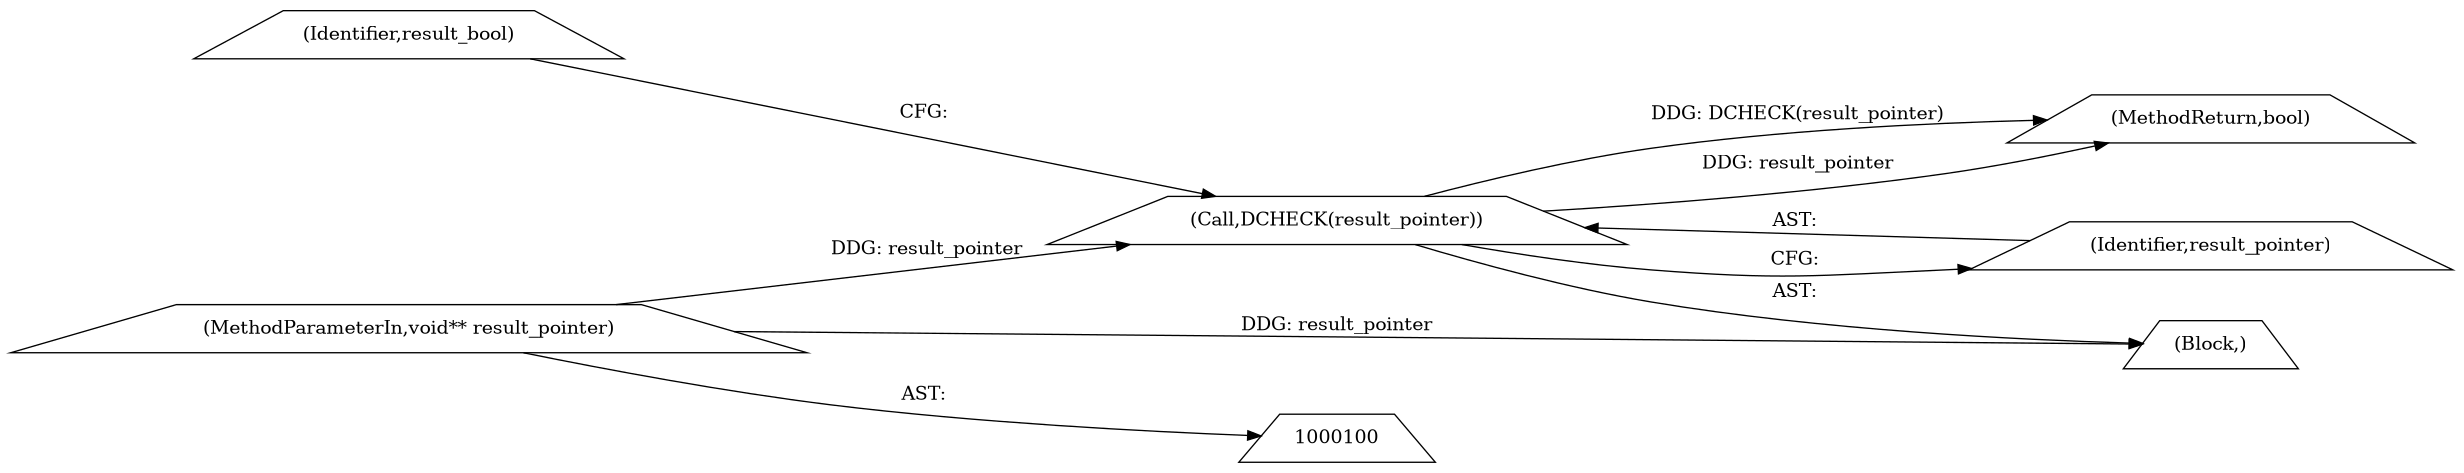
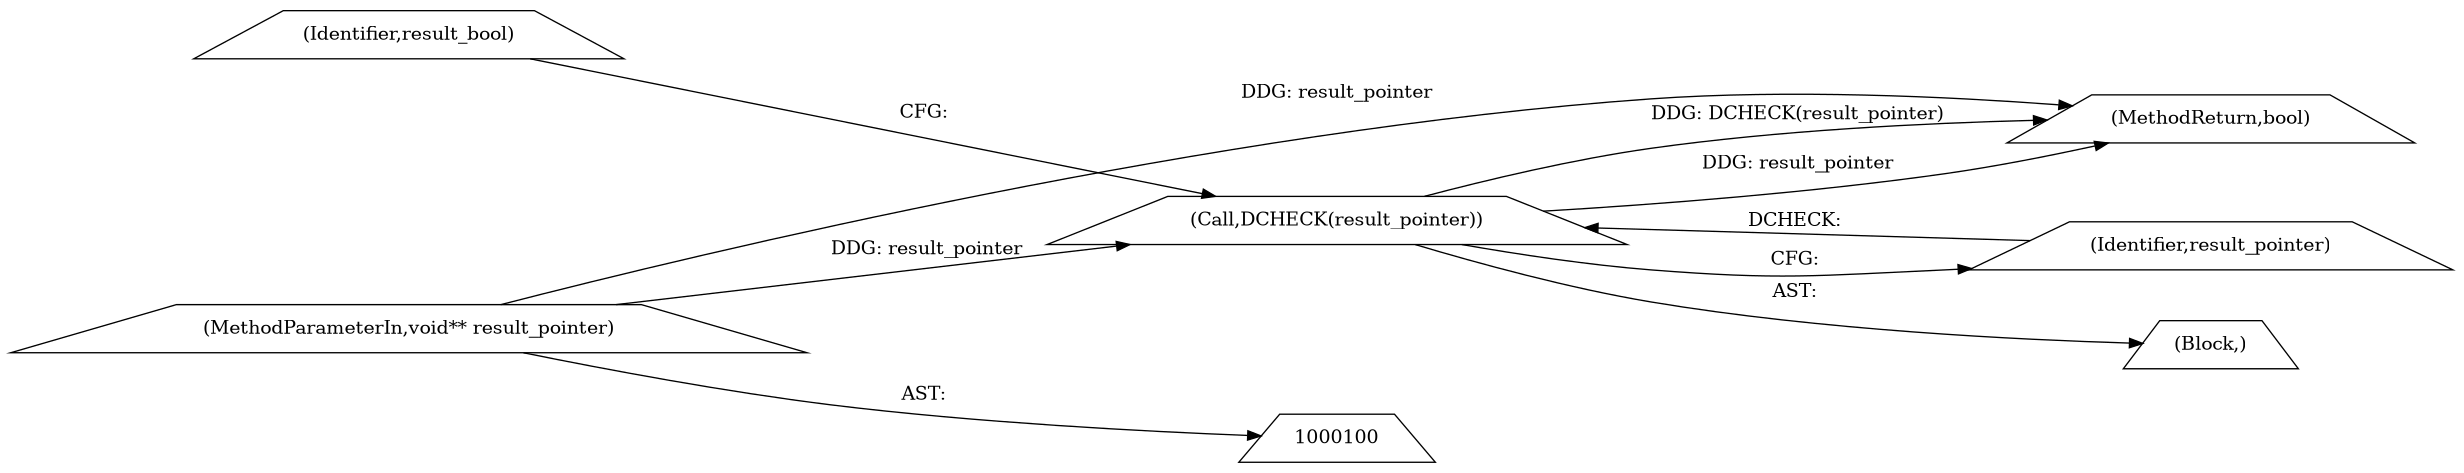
(1798, 221) -> (1798, 221)
(1431, 338) -> (1273, 144)
